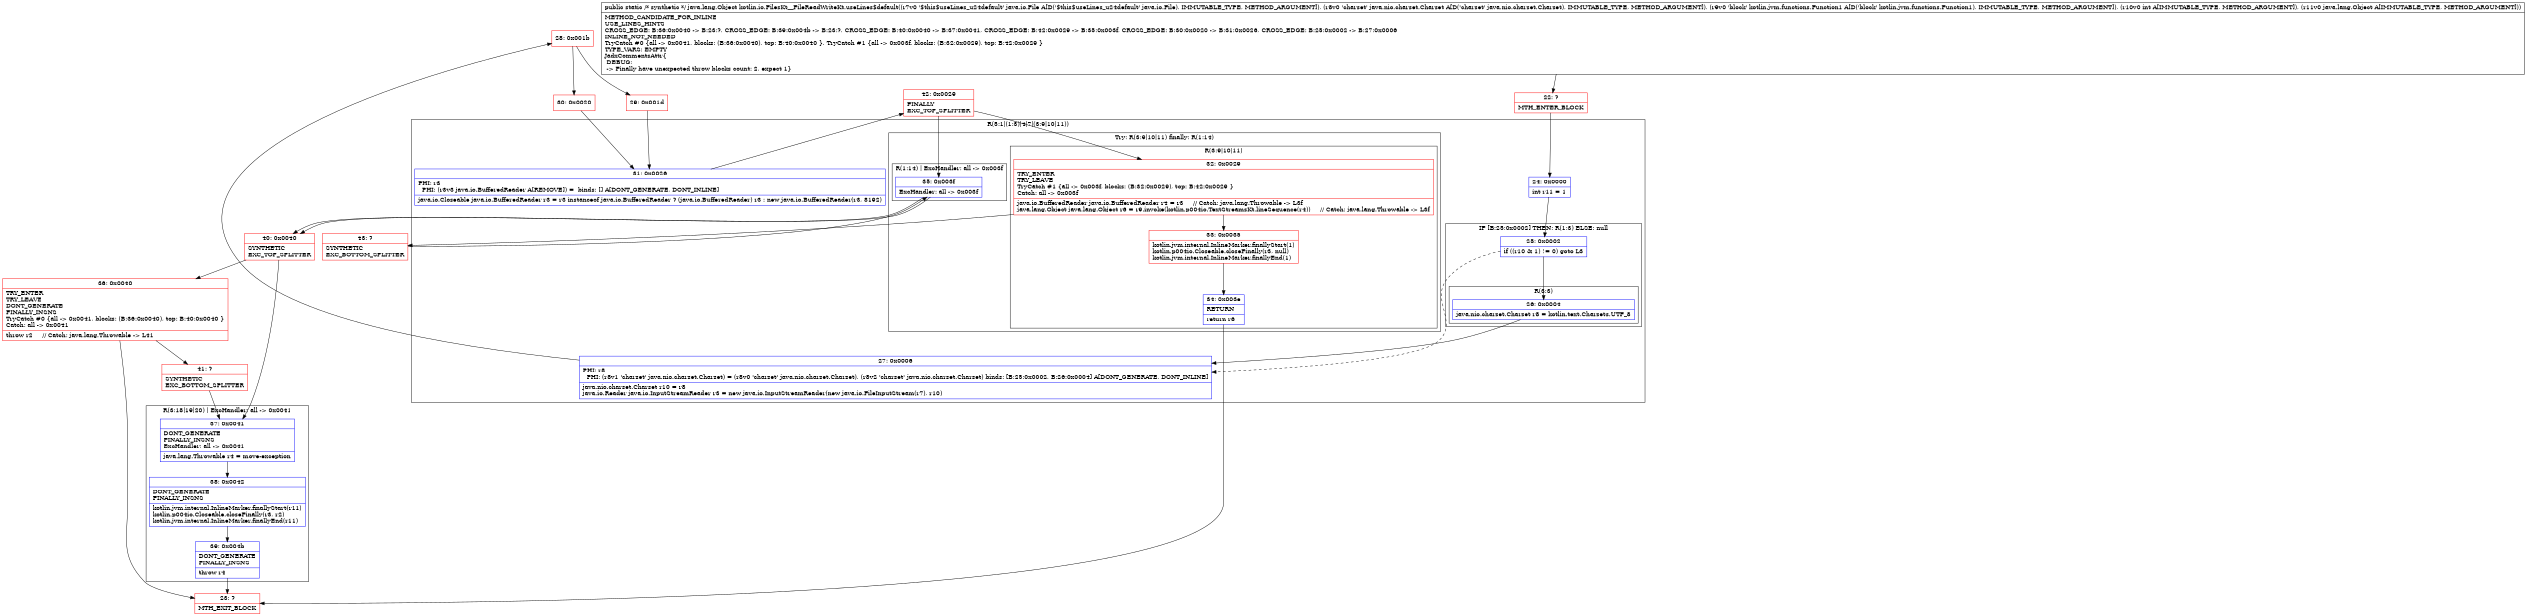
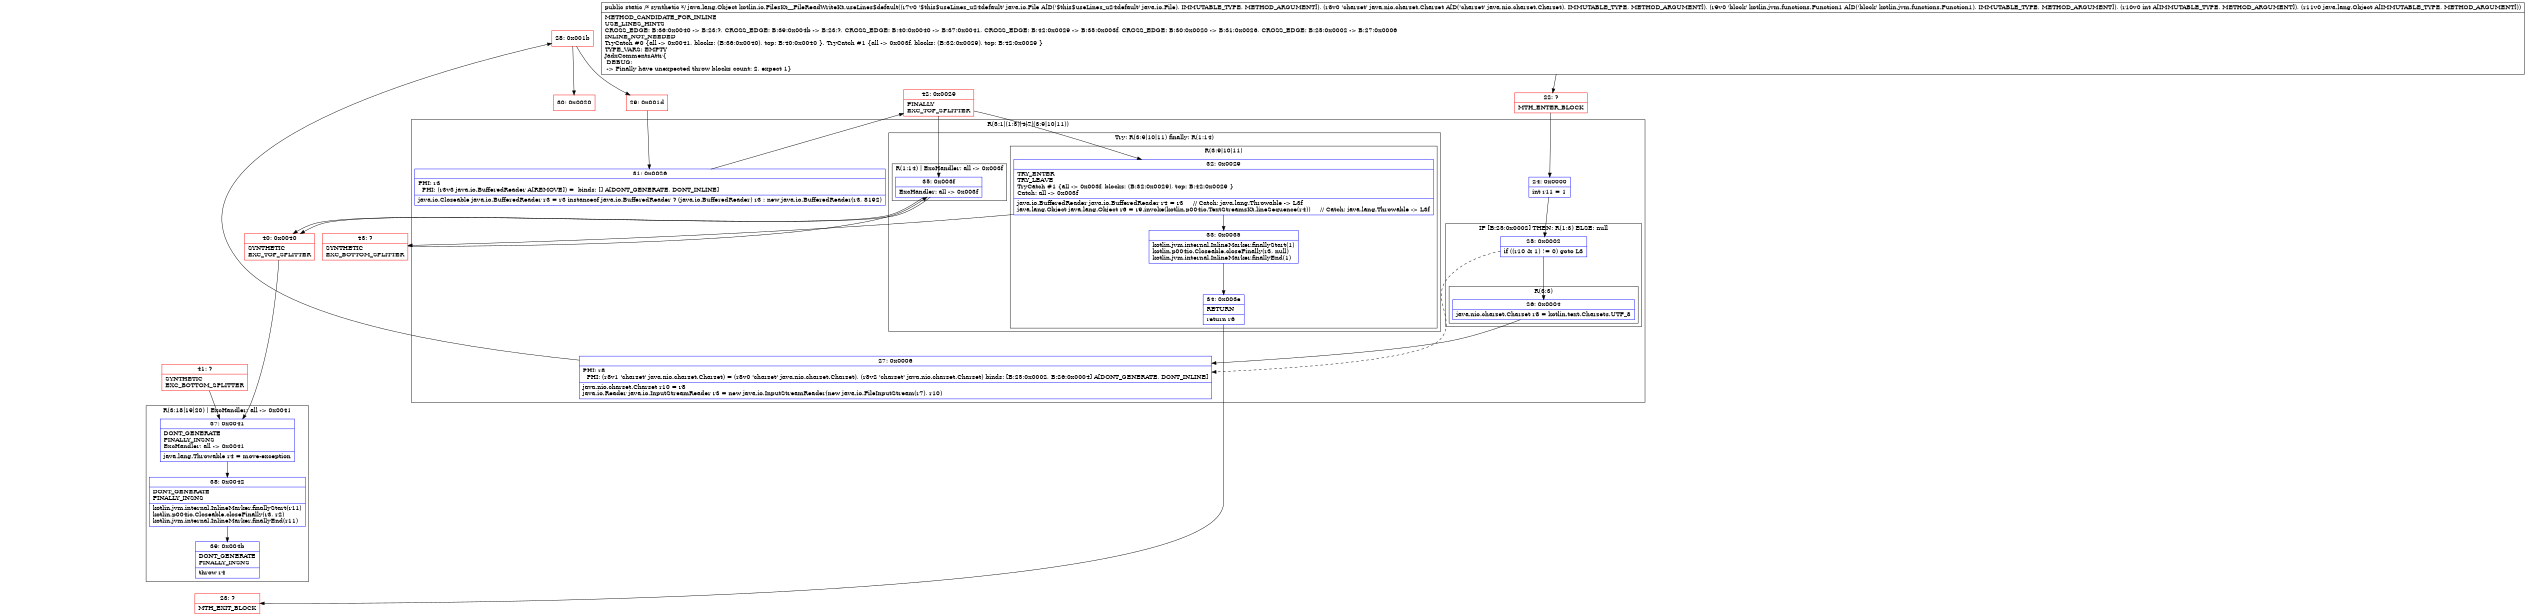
(606, 138) -> none
(1224, 187) -> (1224, 187)
(1224, 247) -> (1224, 247)
(115, 310) -> none
(227, 584) -> none
